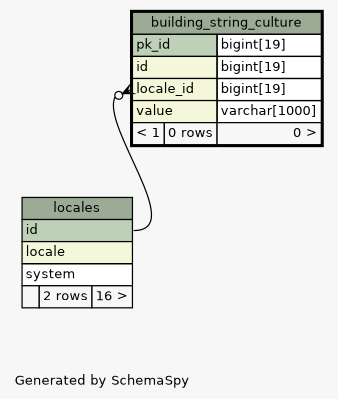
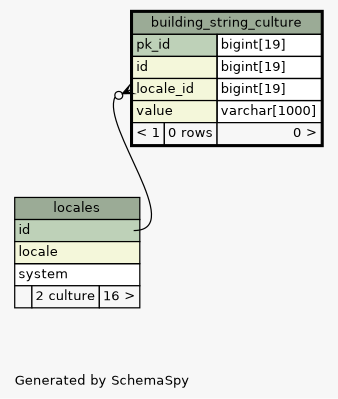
(66, 296) -> (66, 296)
